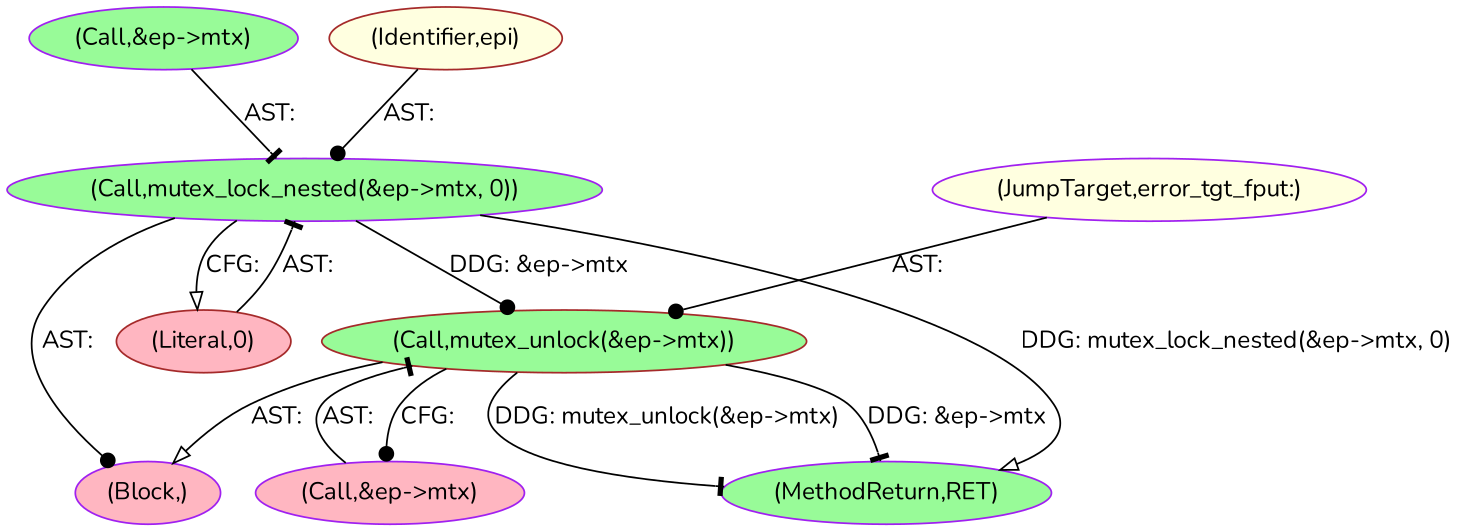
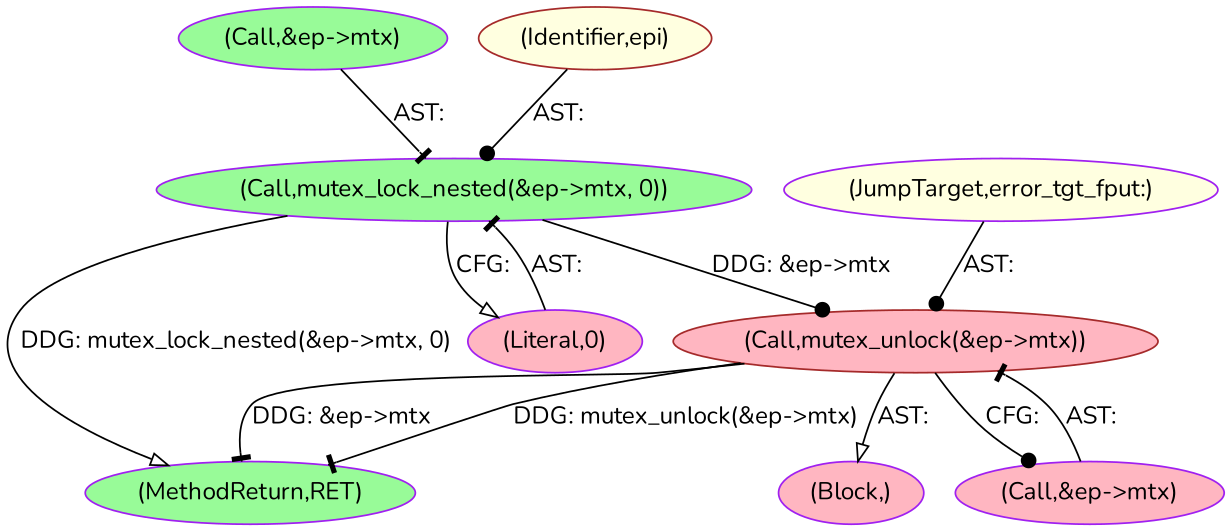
(40, 313) -> none
(204, 341) -> (555, 341)
(564, 341) -> (916, 341)
